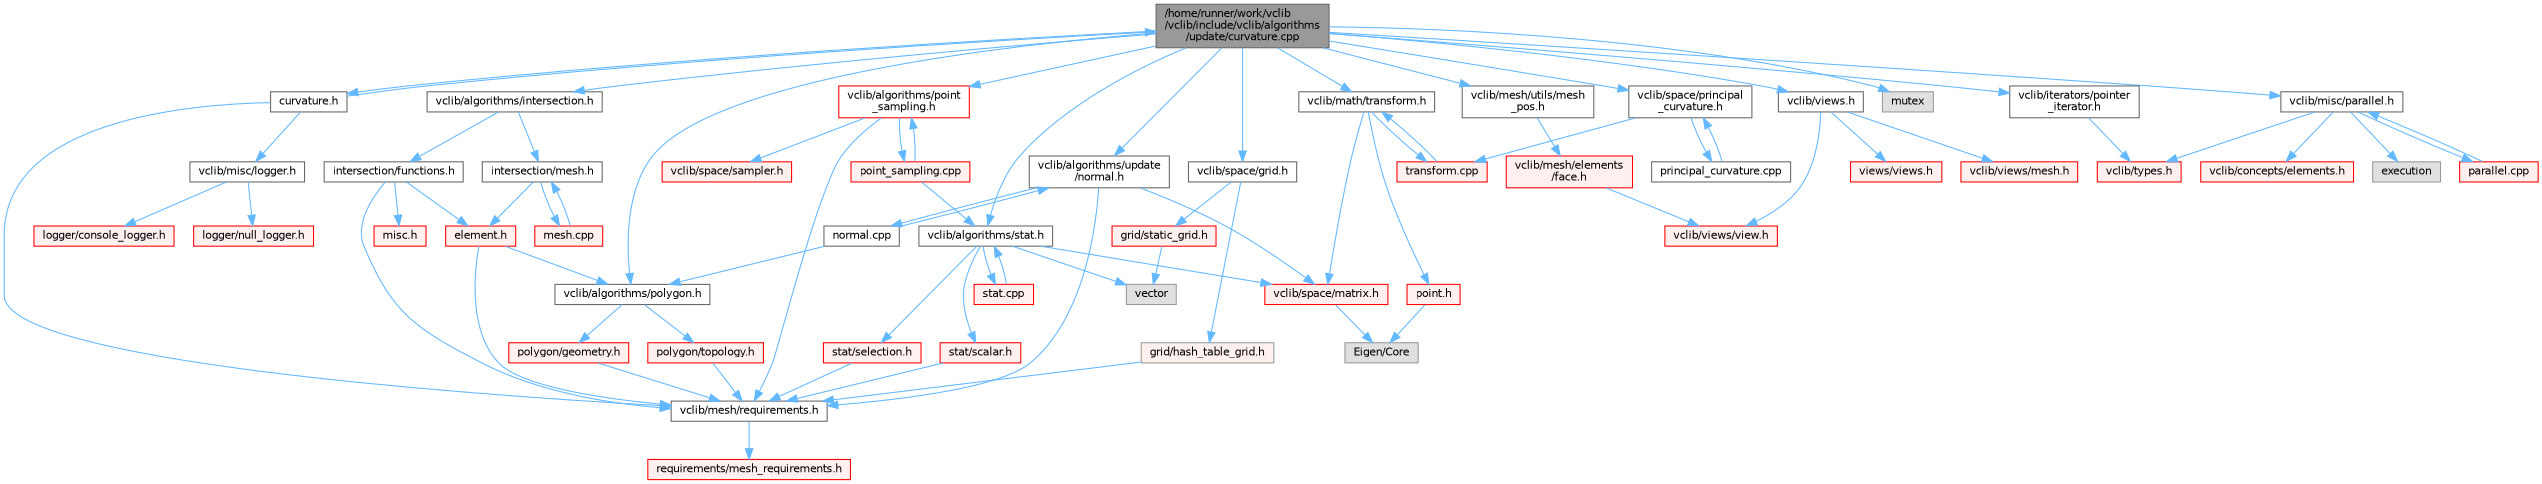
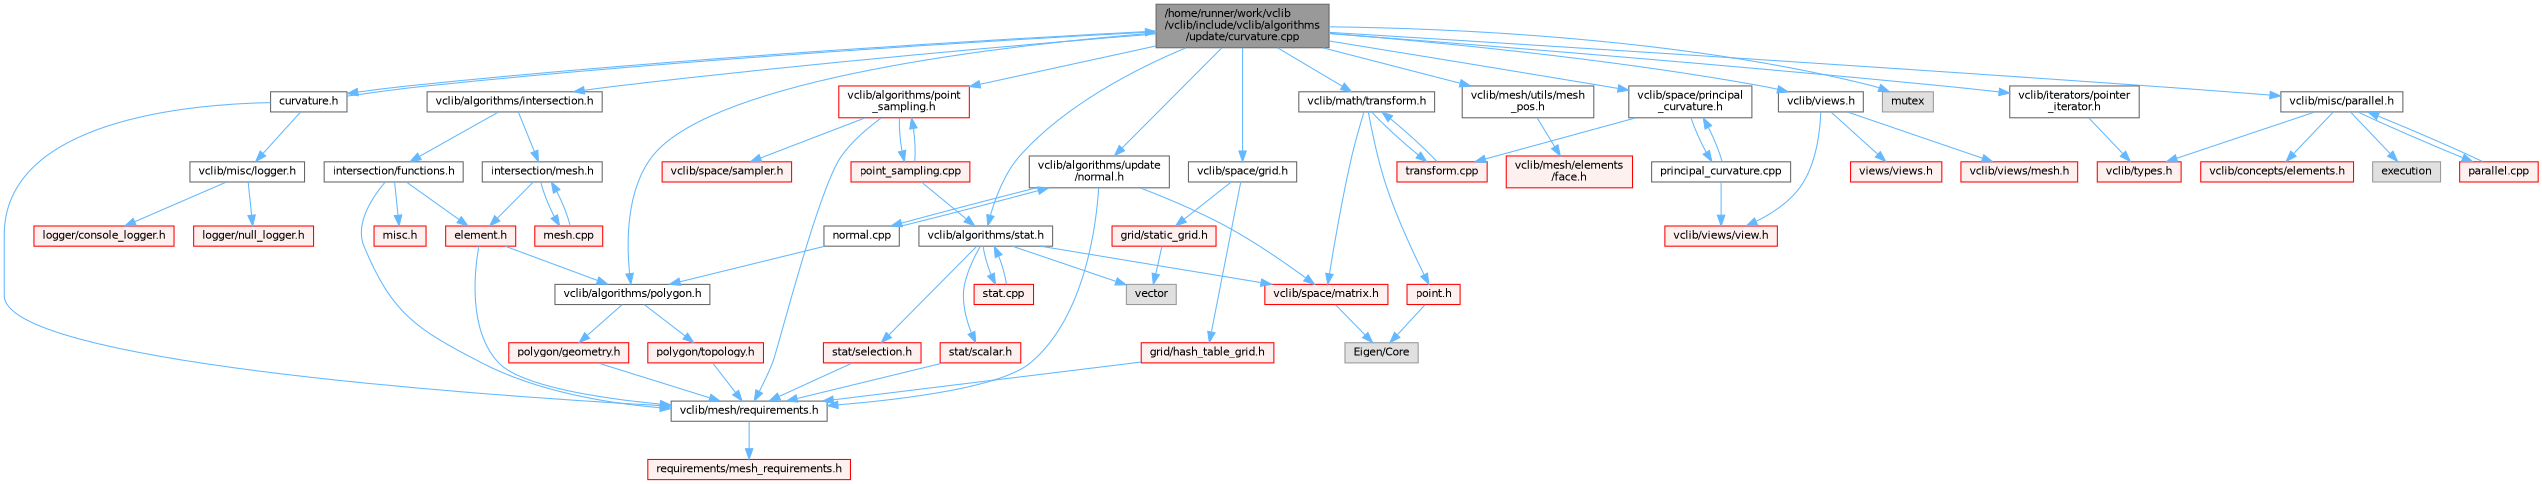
(1647, 205) -> (1721, 199)
(1208, 353) -> (1208, 353)
